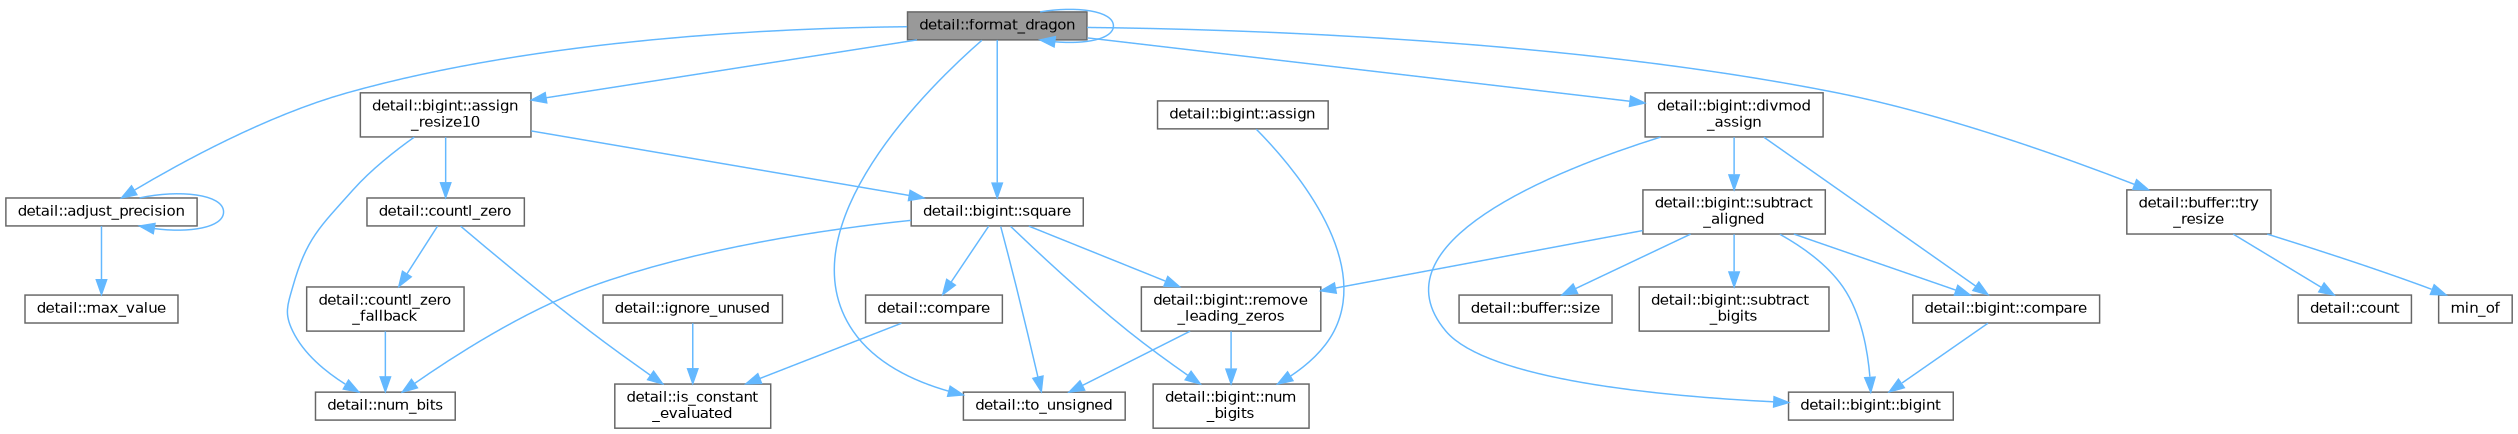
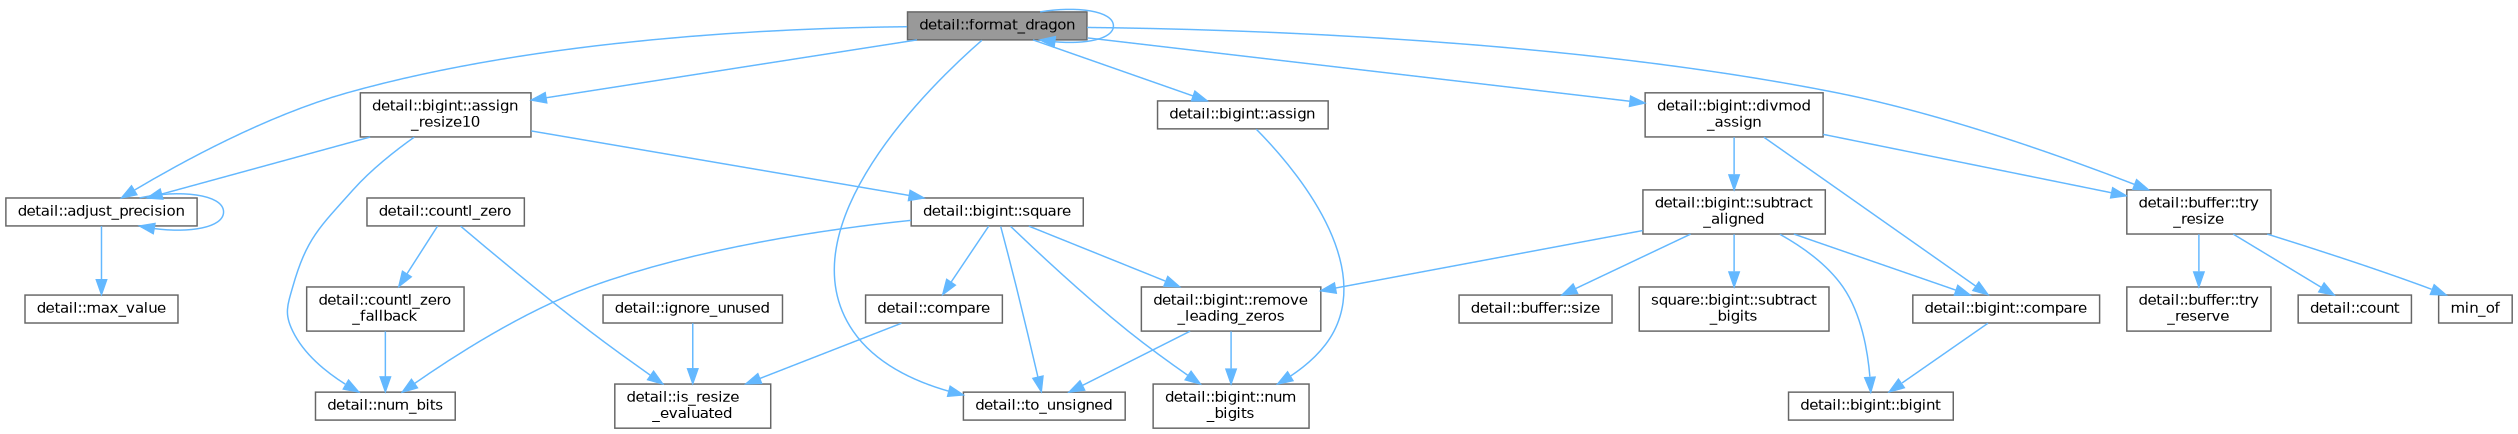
(997, 111) -> (1113, 68)
(446, 160) -> (266, 166)
(1734, 309) -> (1734, 309)
none -> (2199, 309)
(1448, 333) -> (1967, 164)
(693, 406) -> (693, 406)
